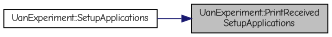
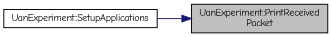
(260, 19) -> (260, 19)
